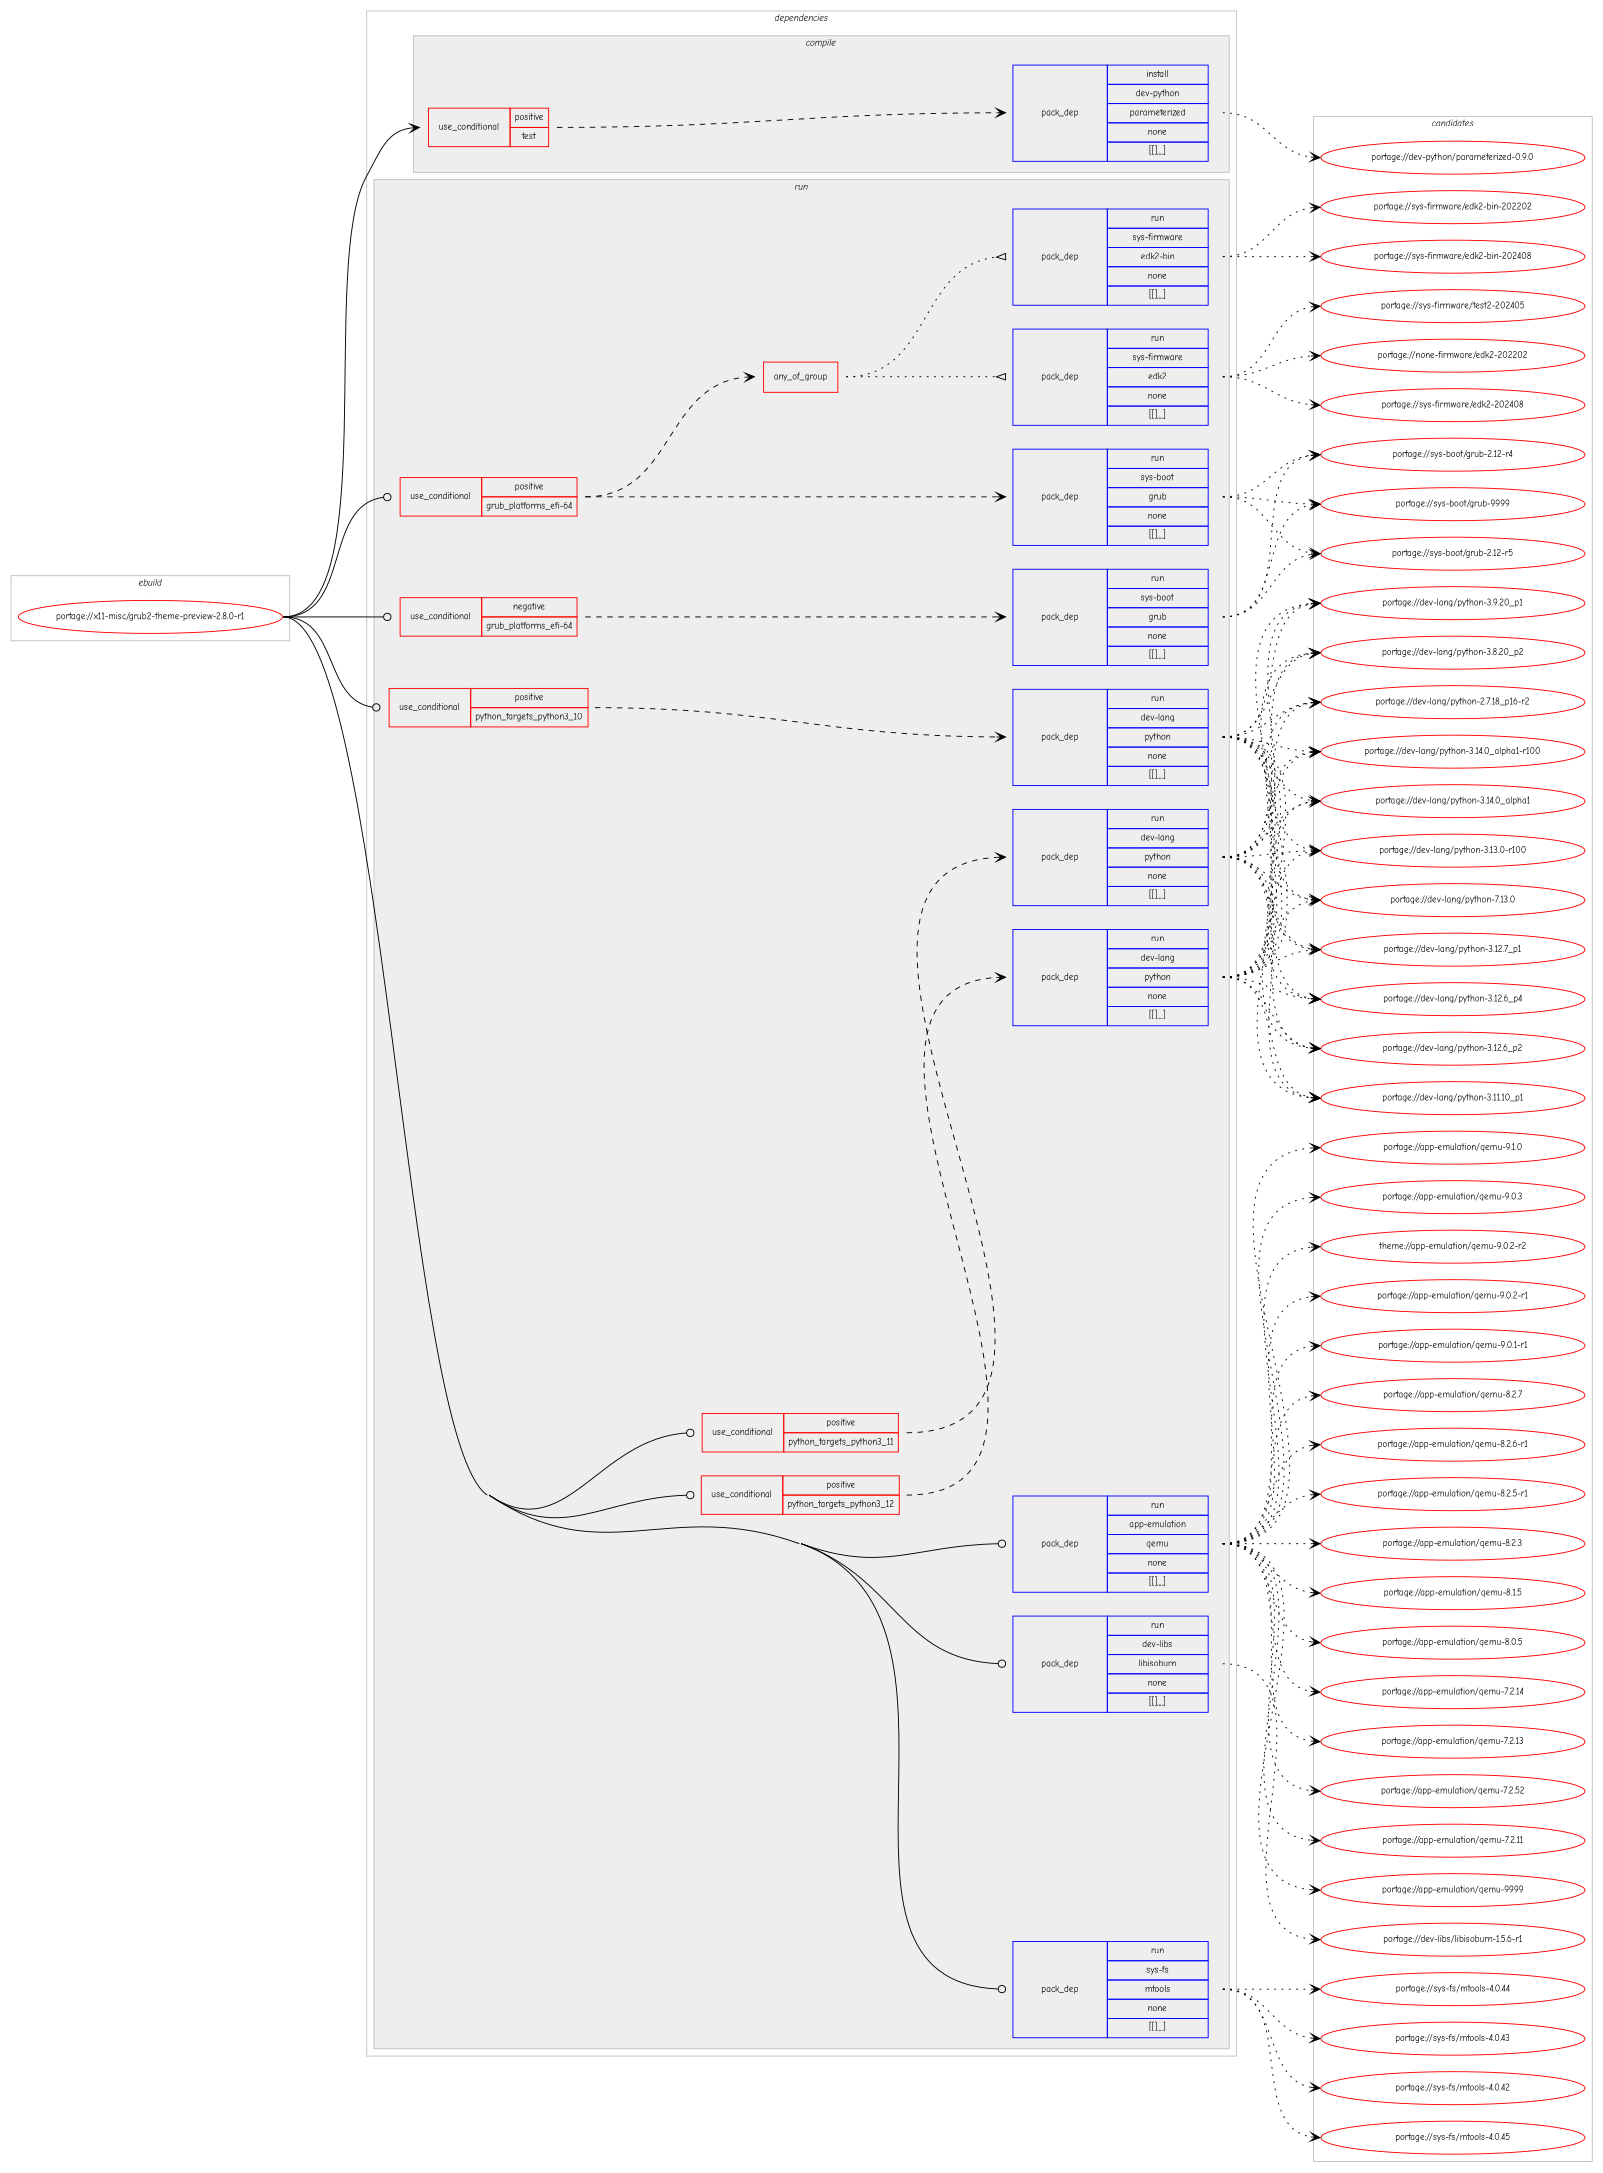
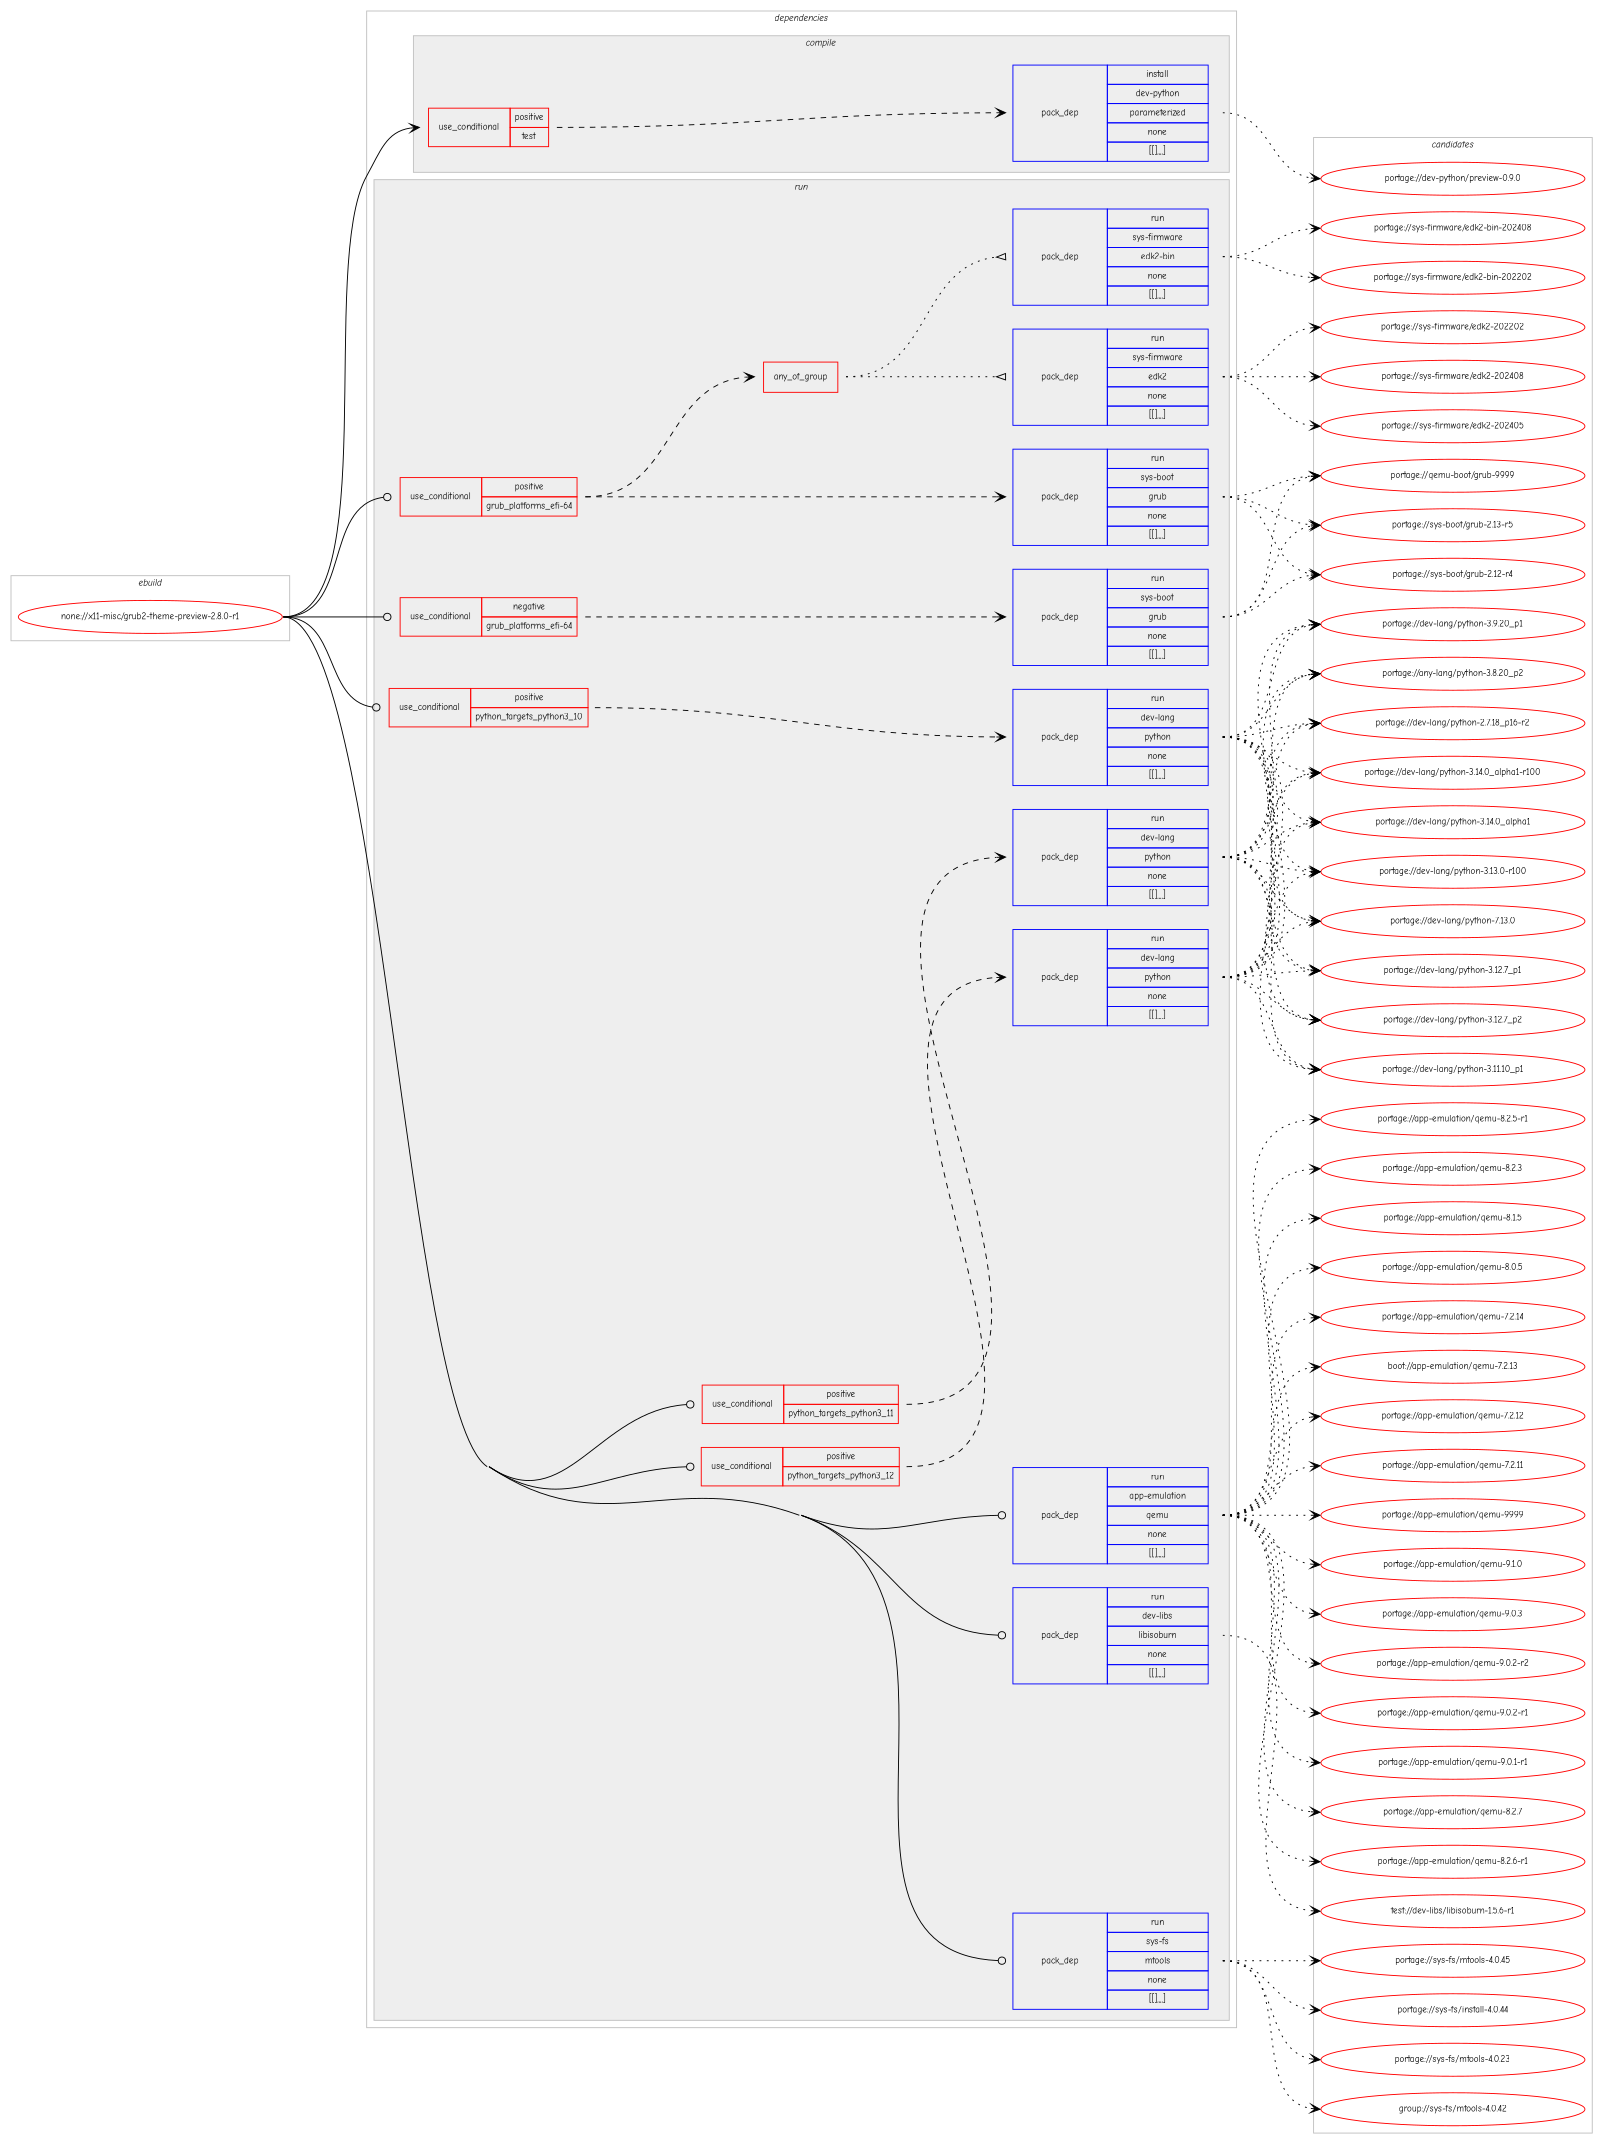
(1453, 158) -> (1453, 179)
(1453, 306) -> (1453, 426)
(1453, 356) -> (1453, 327)
(1453, 504) -> (1453, 476)
(1453, 554) -> (1453, 525)
(150, 617) -> (150, 617)
(1453, 653) -> (1453, 674)
(1453, 999) -> none
(1453, 1049) -> (1453, 1020)
(1453, 1247) -> (1453, 1664)
(1453, 1742) -> (1453, 1367)
(1453, 1791) -> (1453, 1416)
(1453, 1940) -> (1453, 1911)
(1453, 1989) -> (1453, 2010)
(1453, 2039) -> (1453, 2060)
(1453, 2088) -> (1453, 2109)
